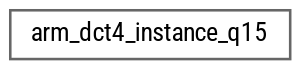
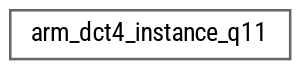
(150, 35) -> (150, 35)
